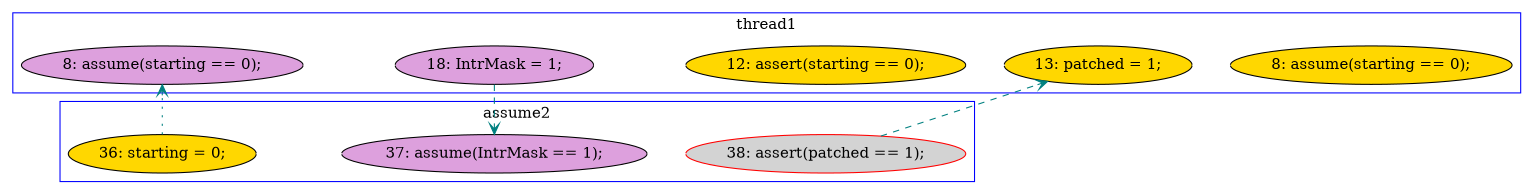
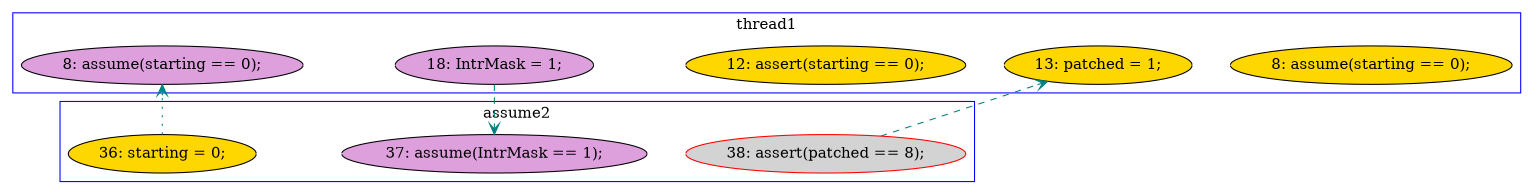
(826, 154) -> (826, 154)
